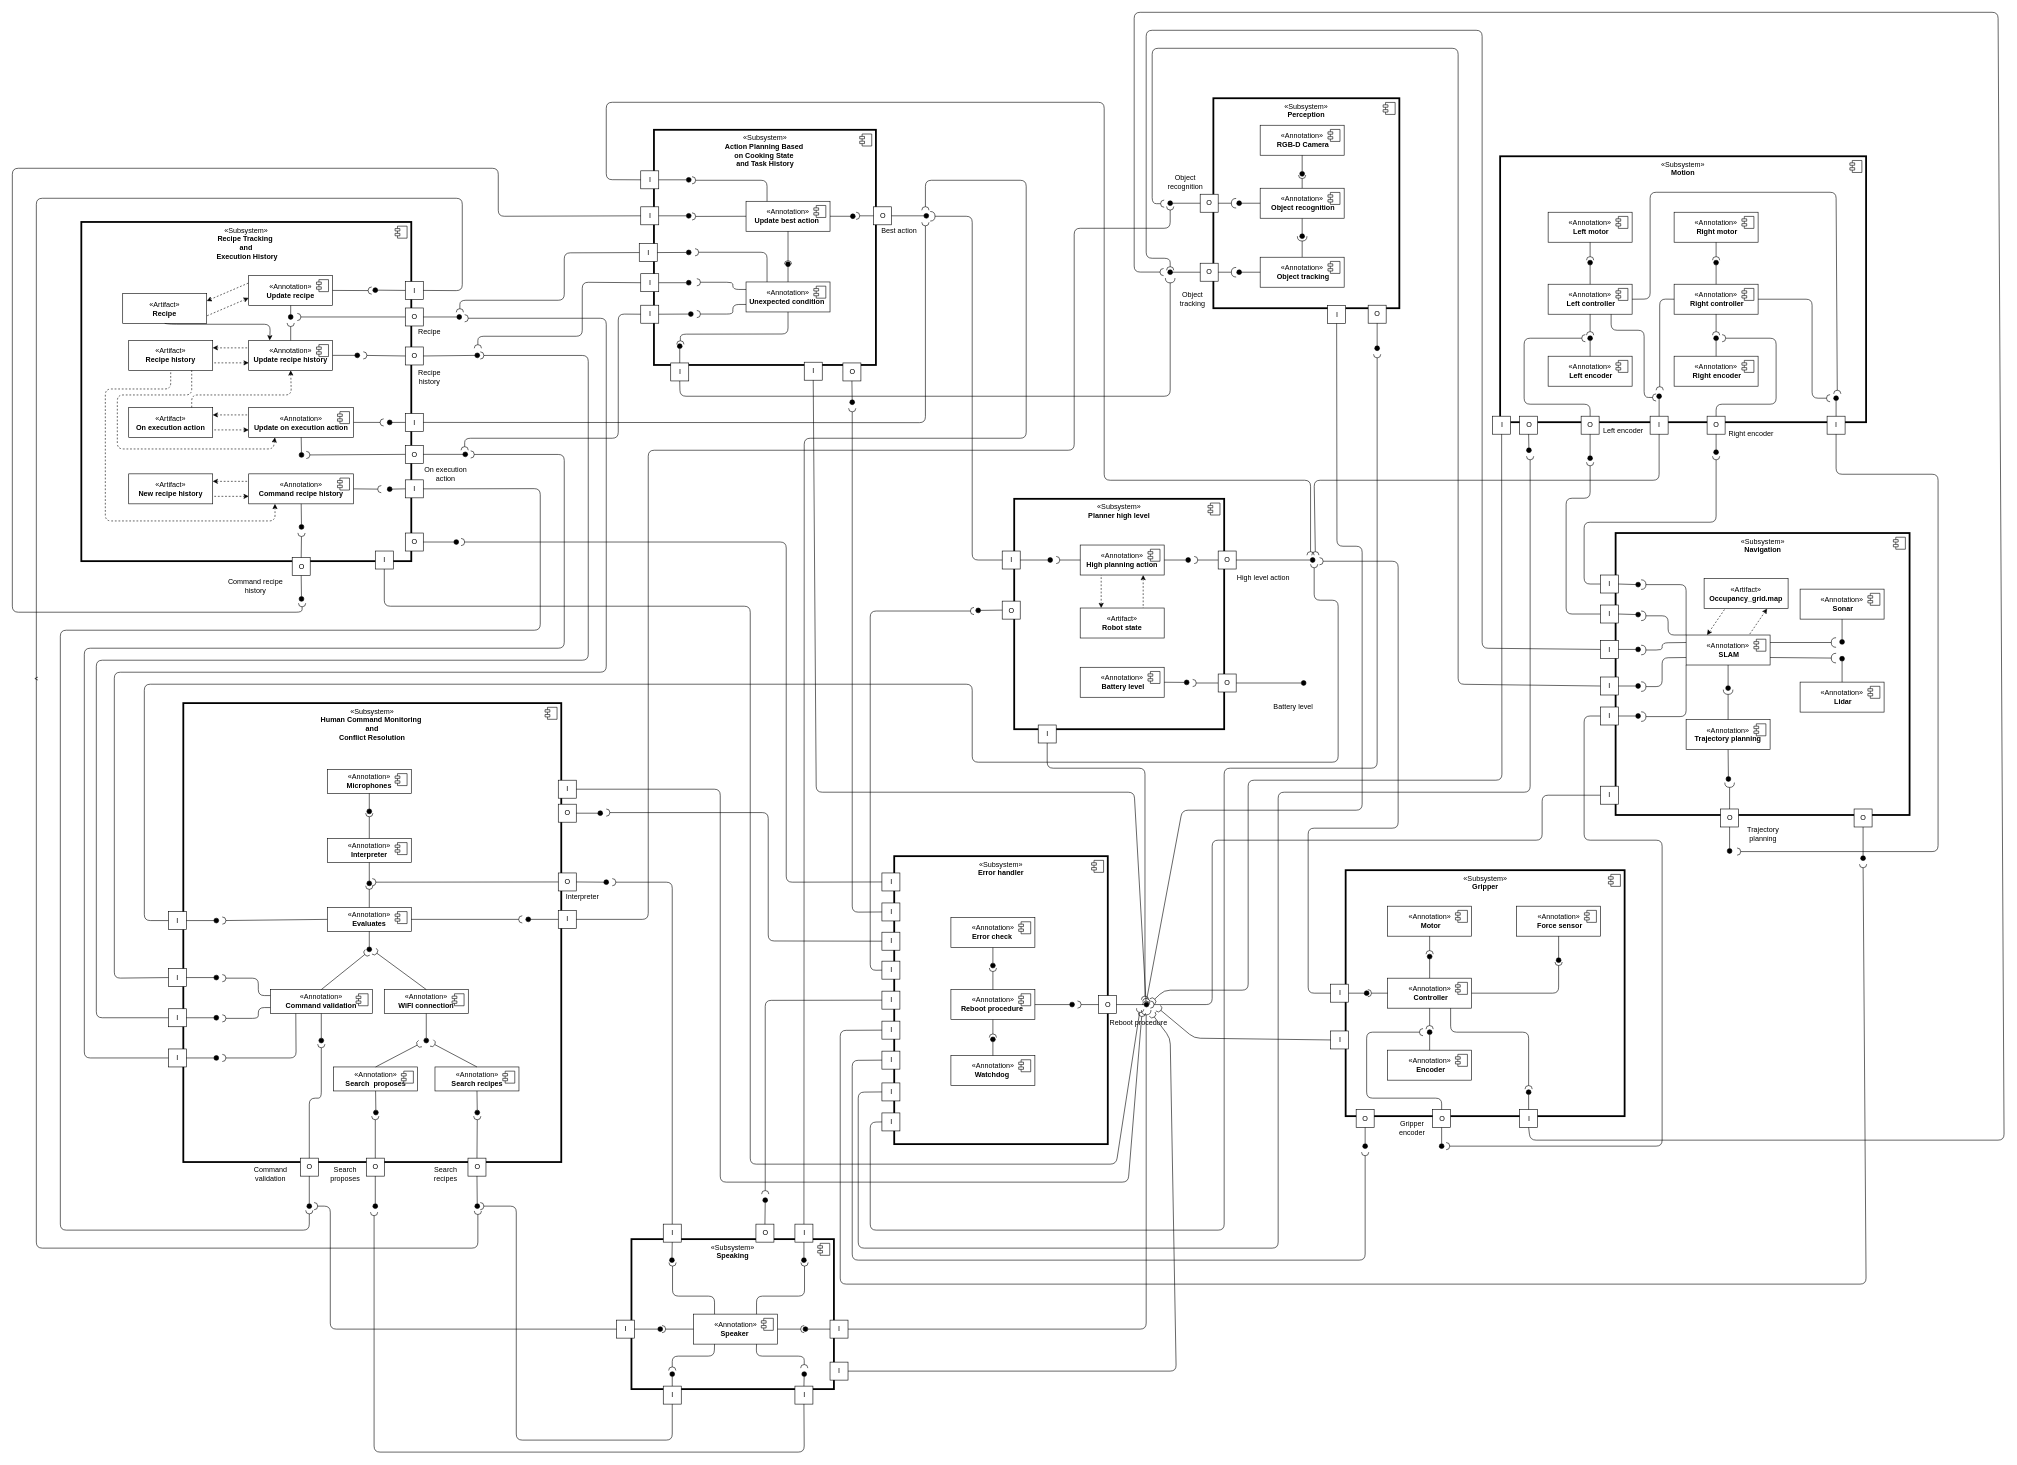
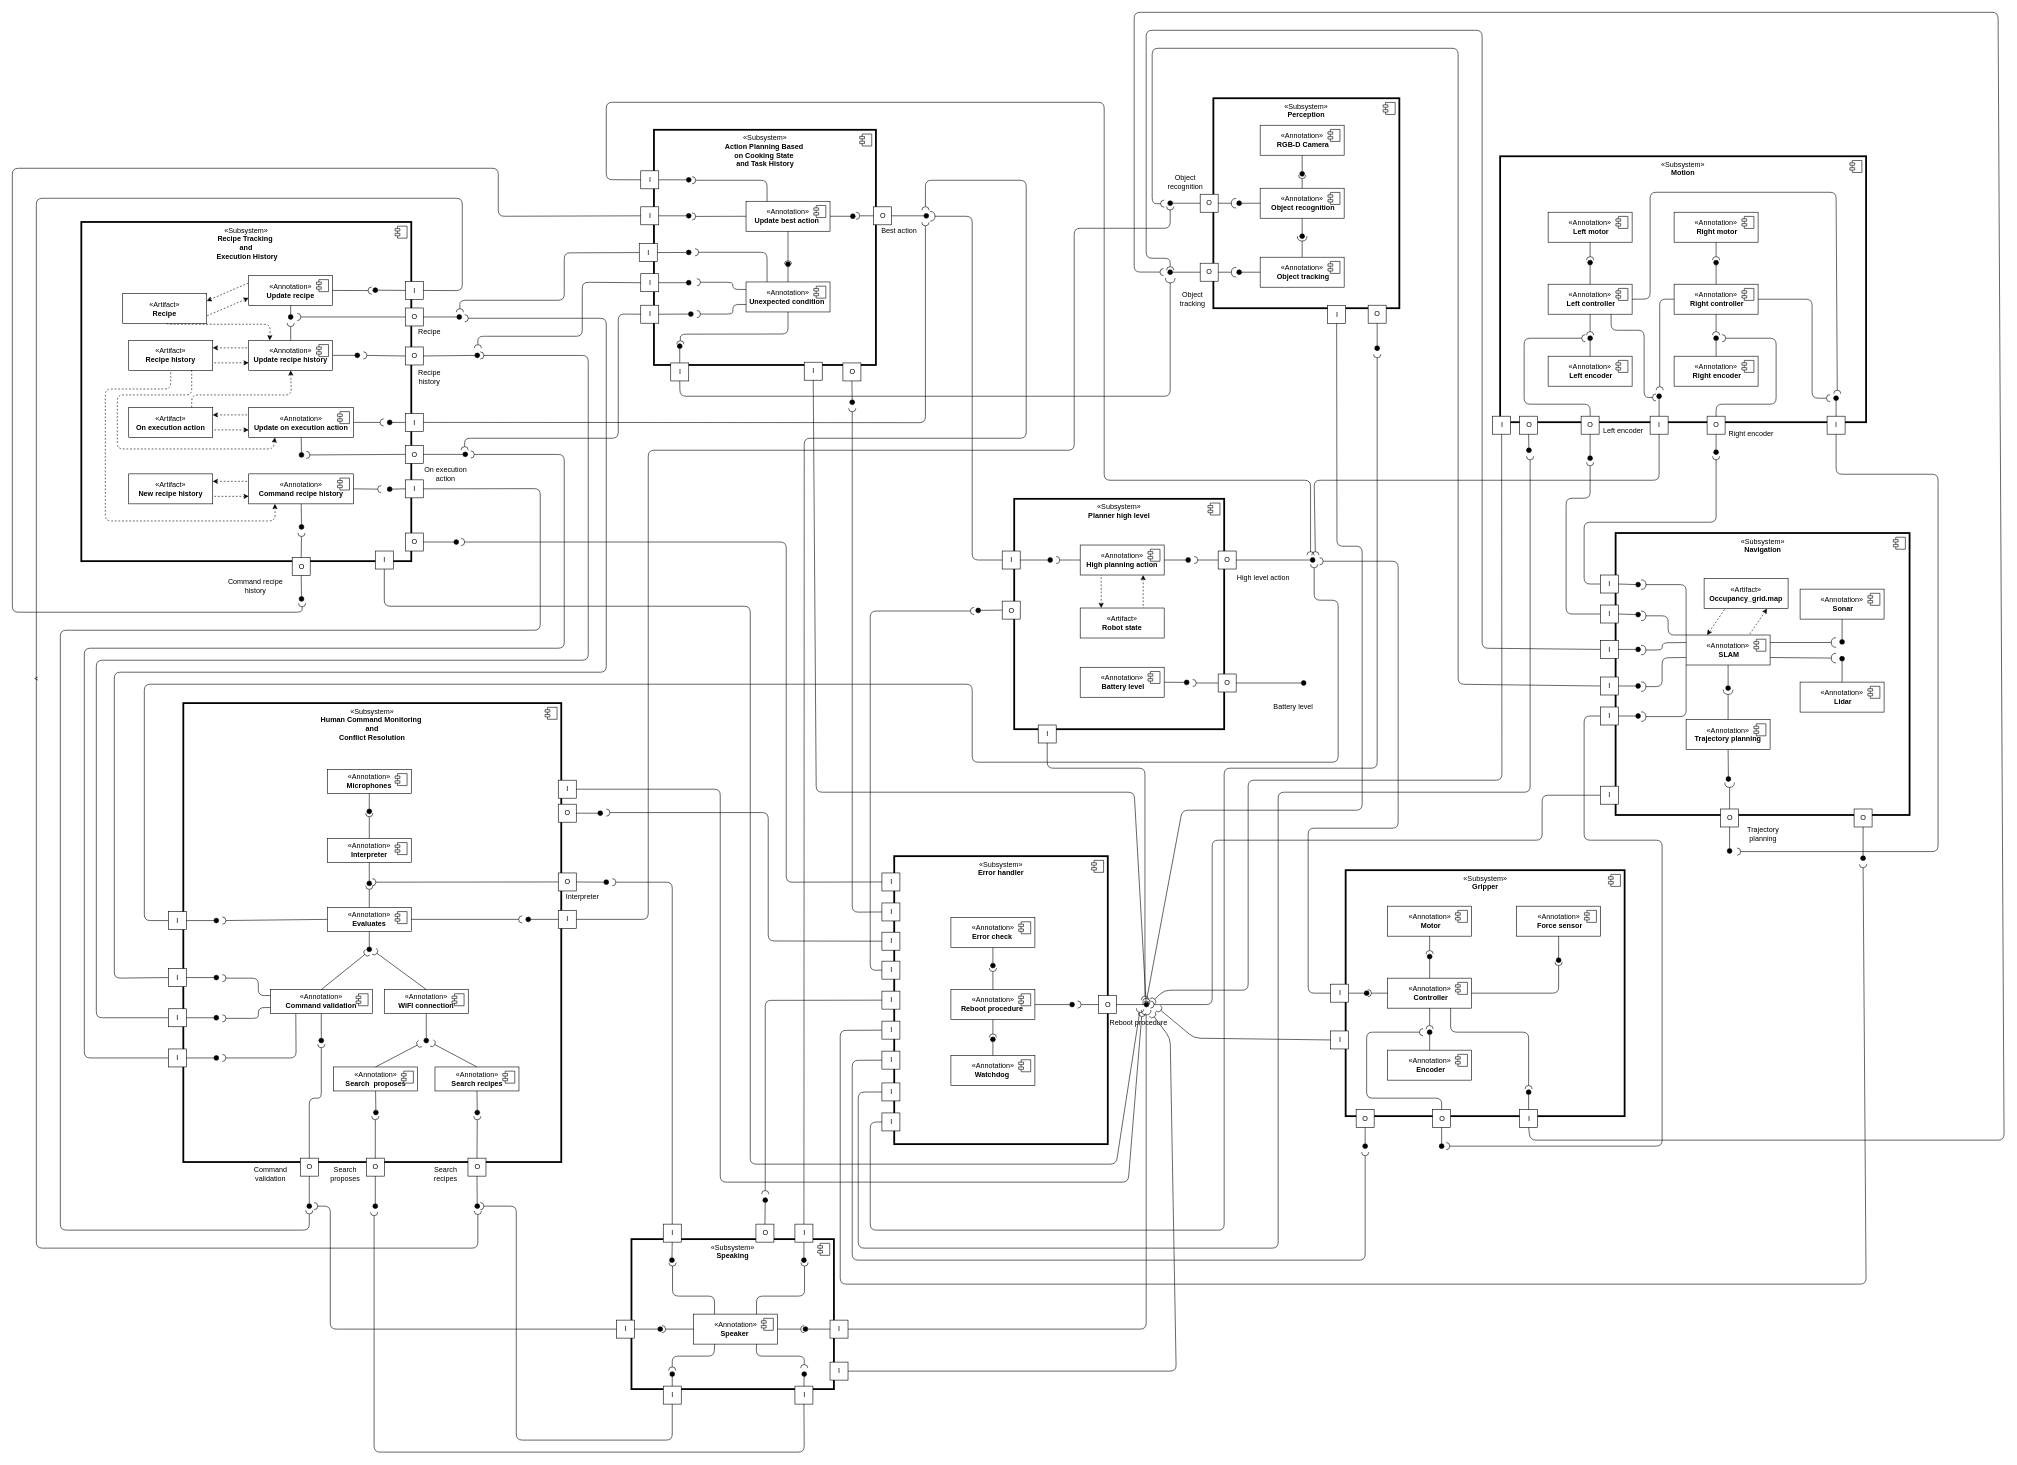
(222, 324) -> (222, 324)
(1412, 1128) -> none
